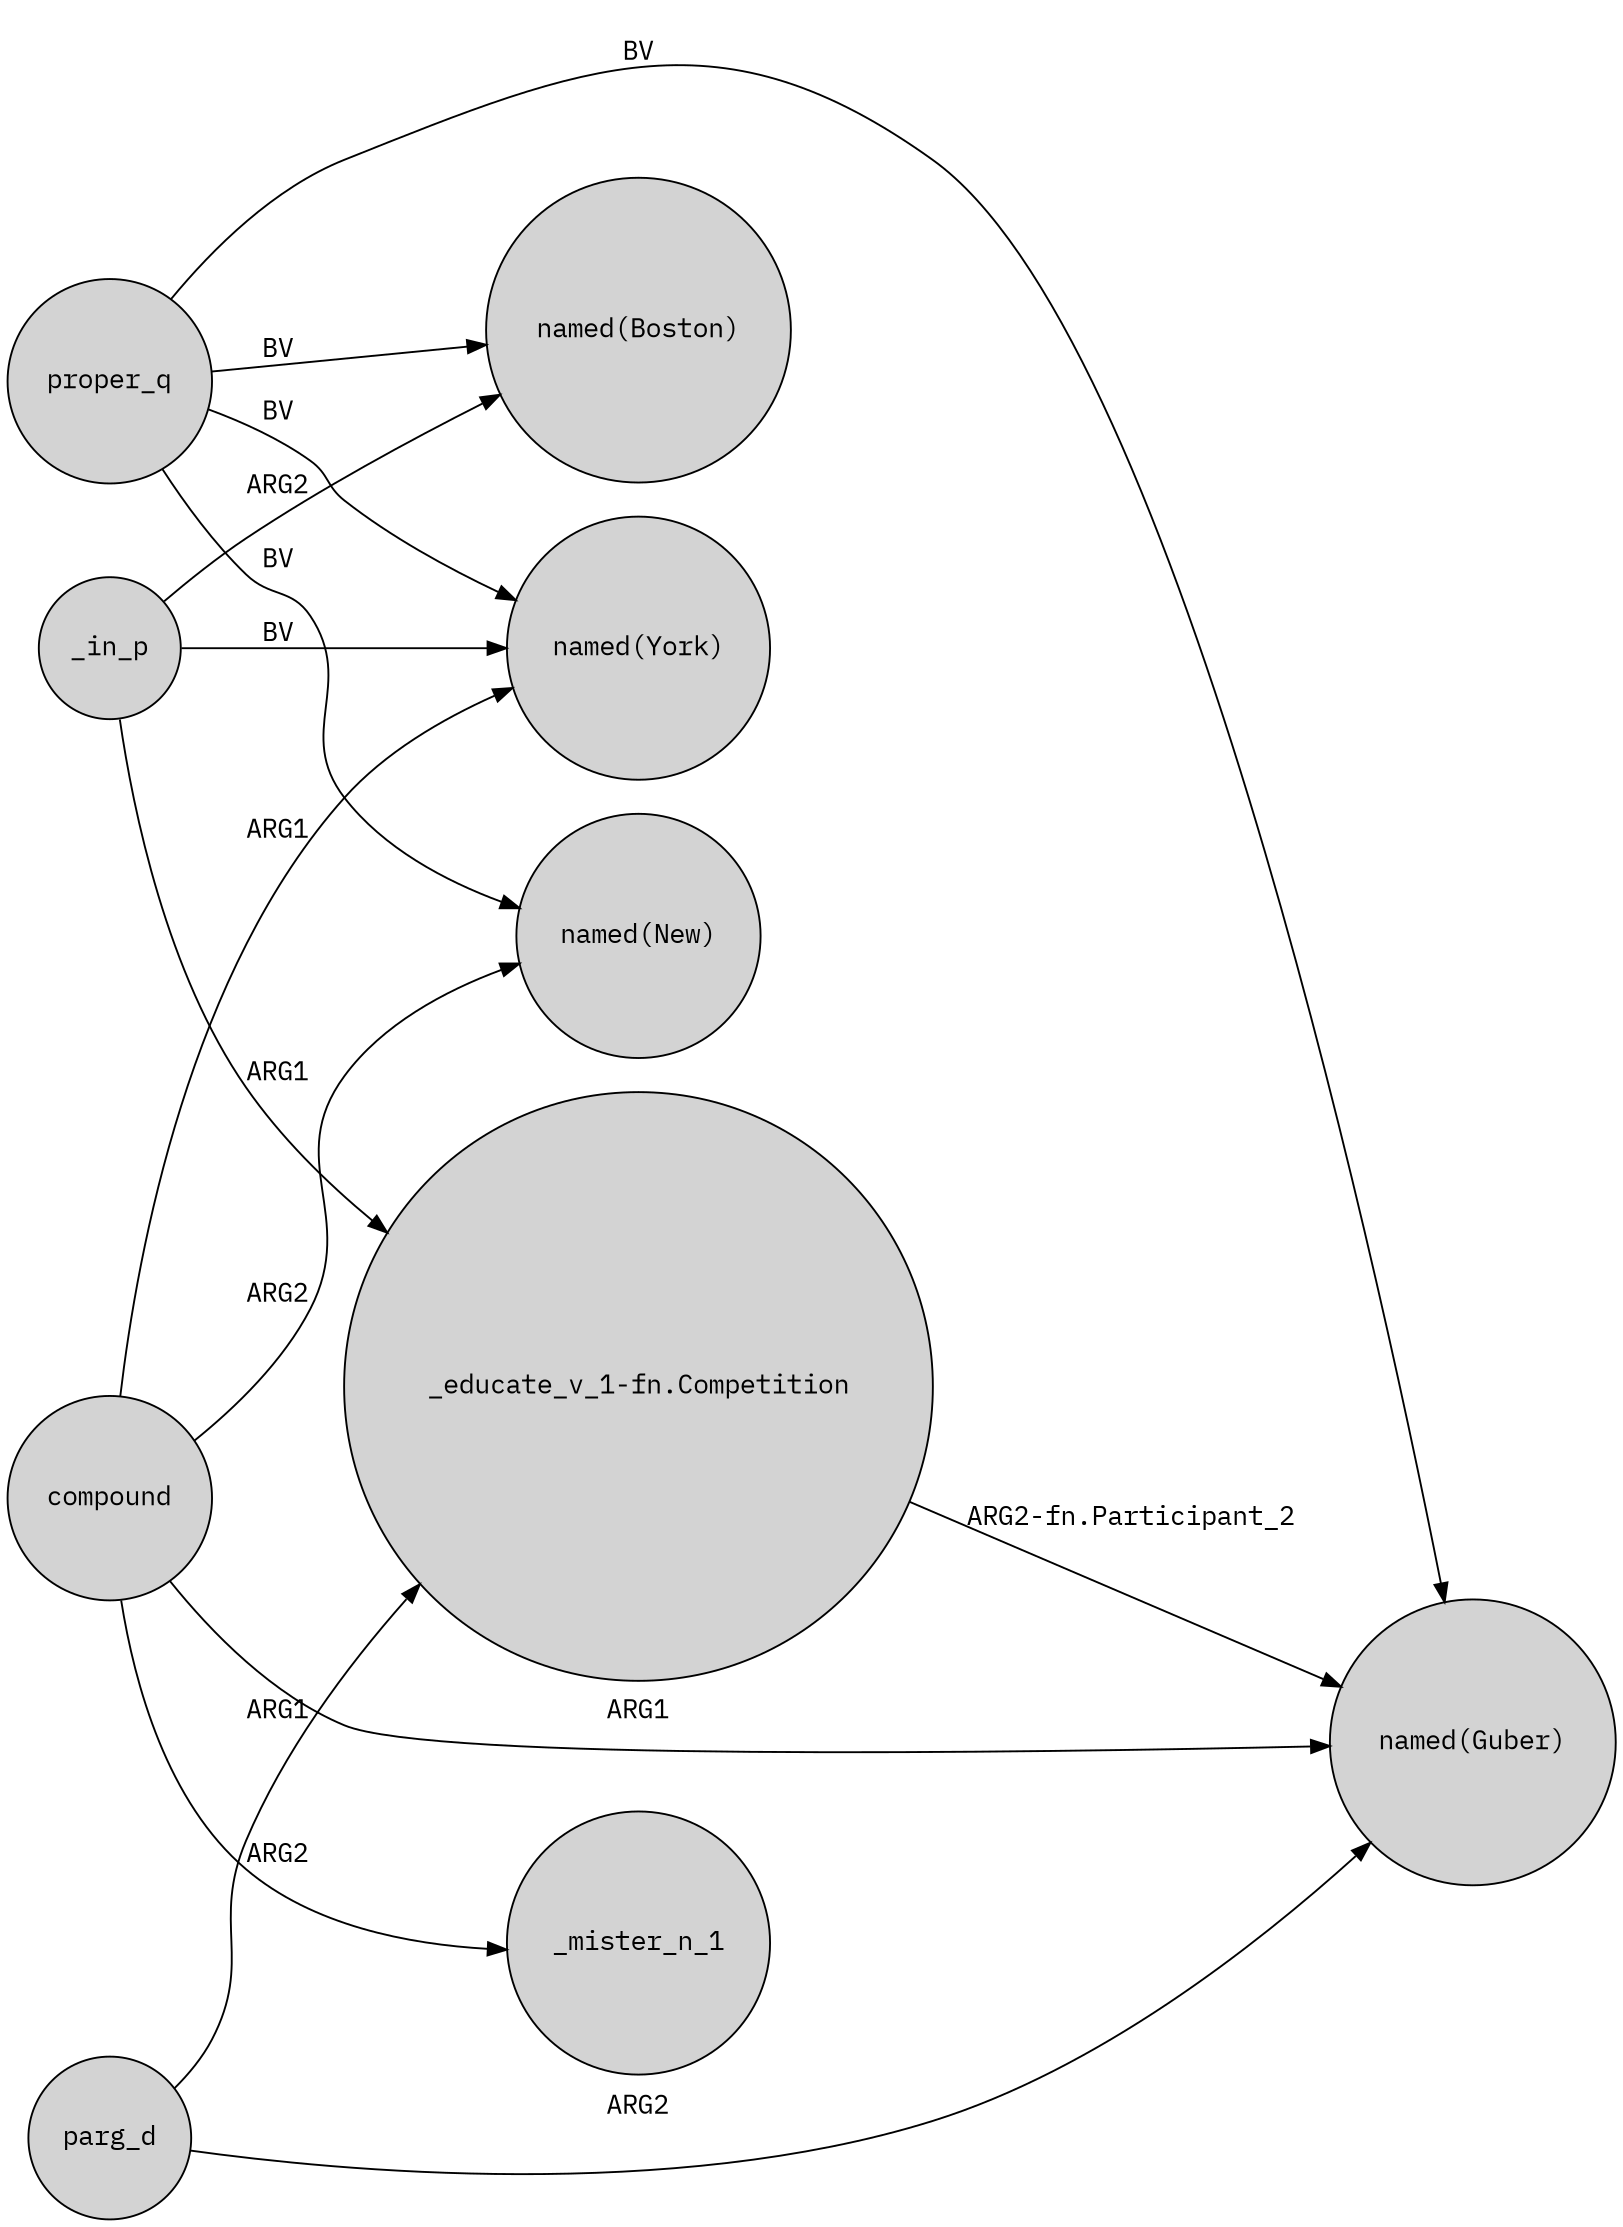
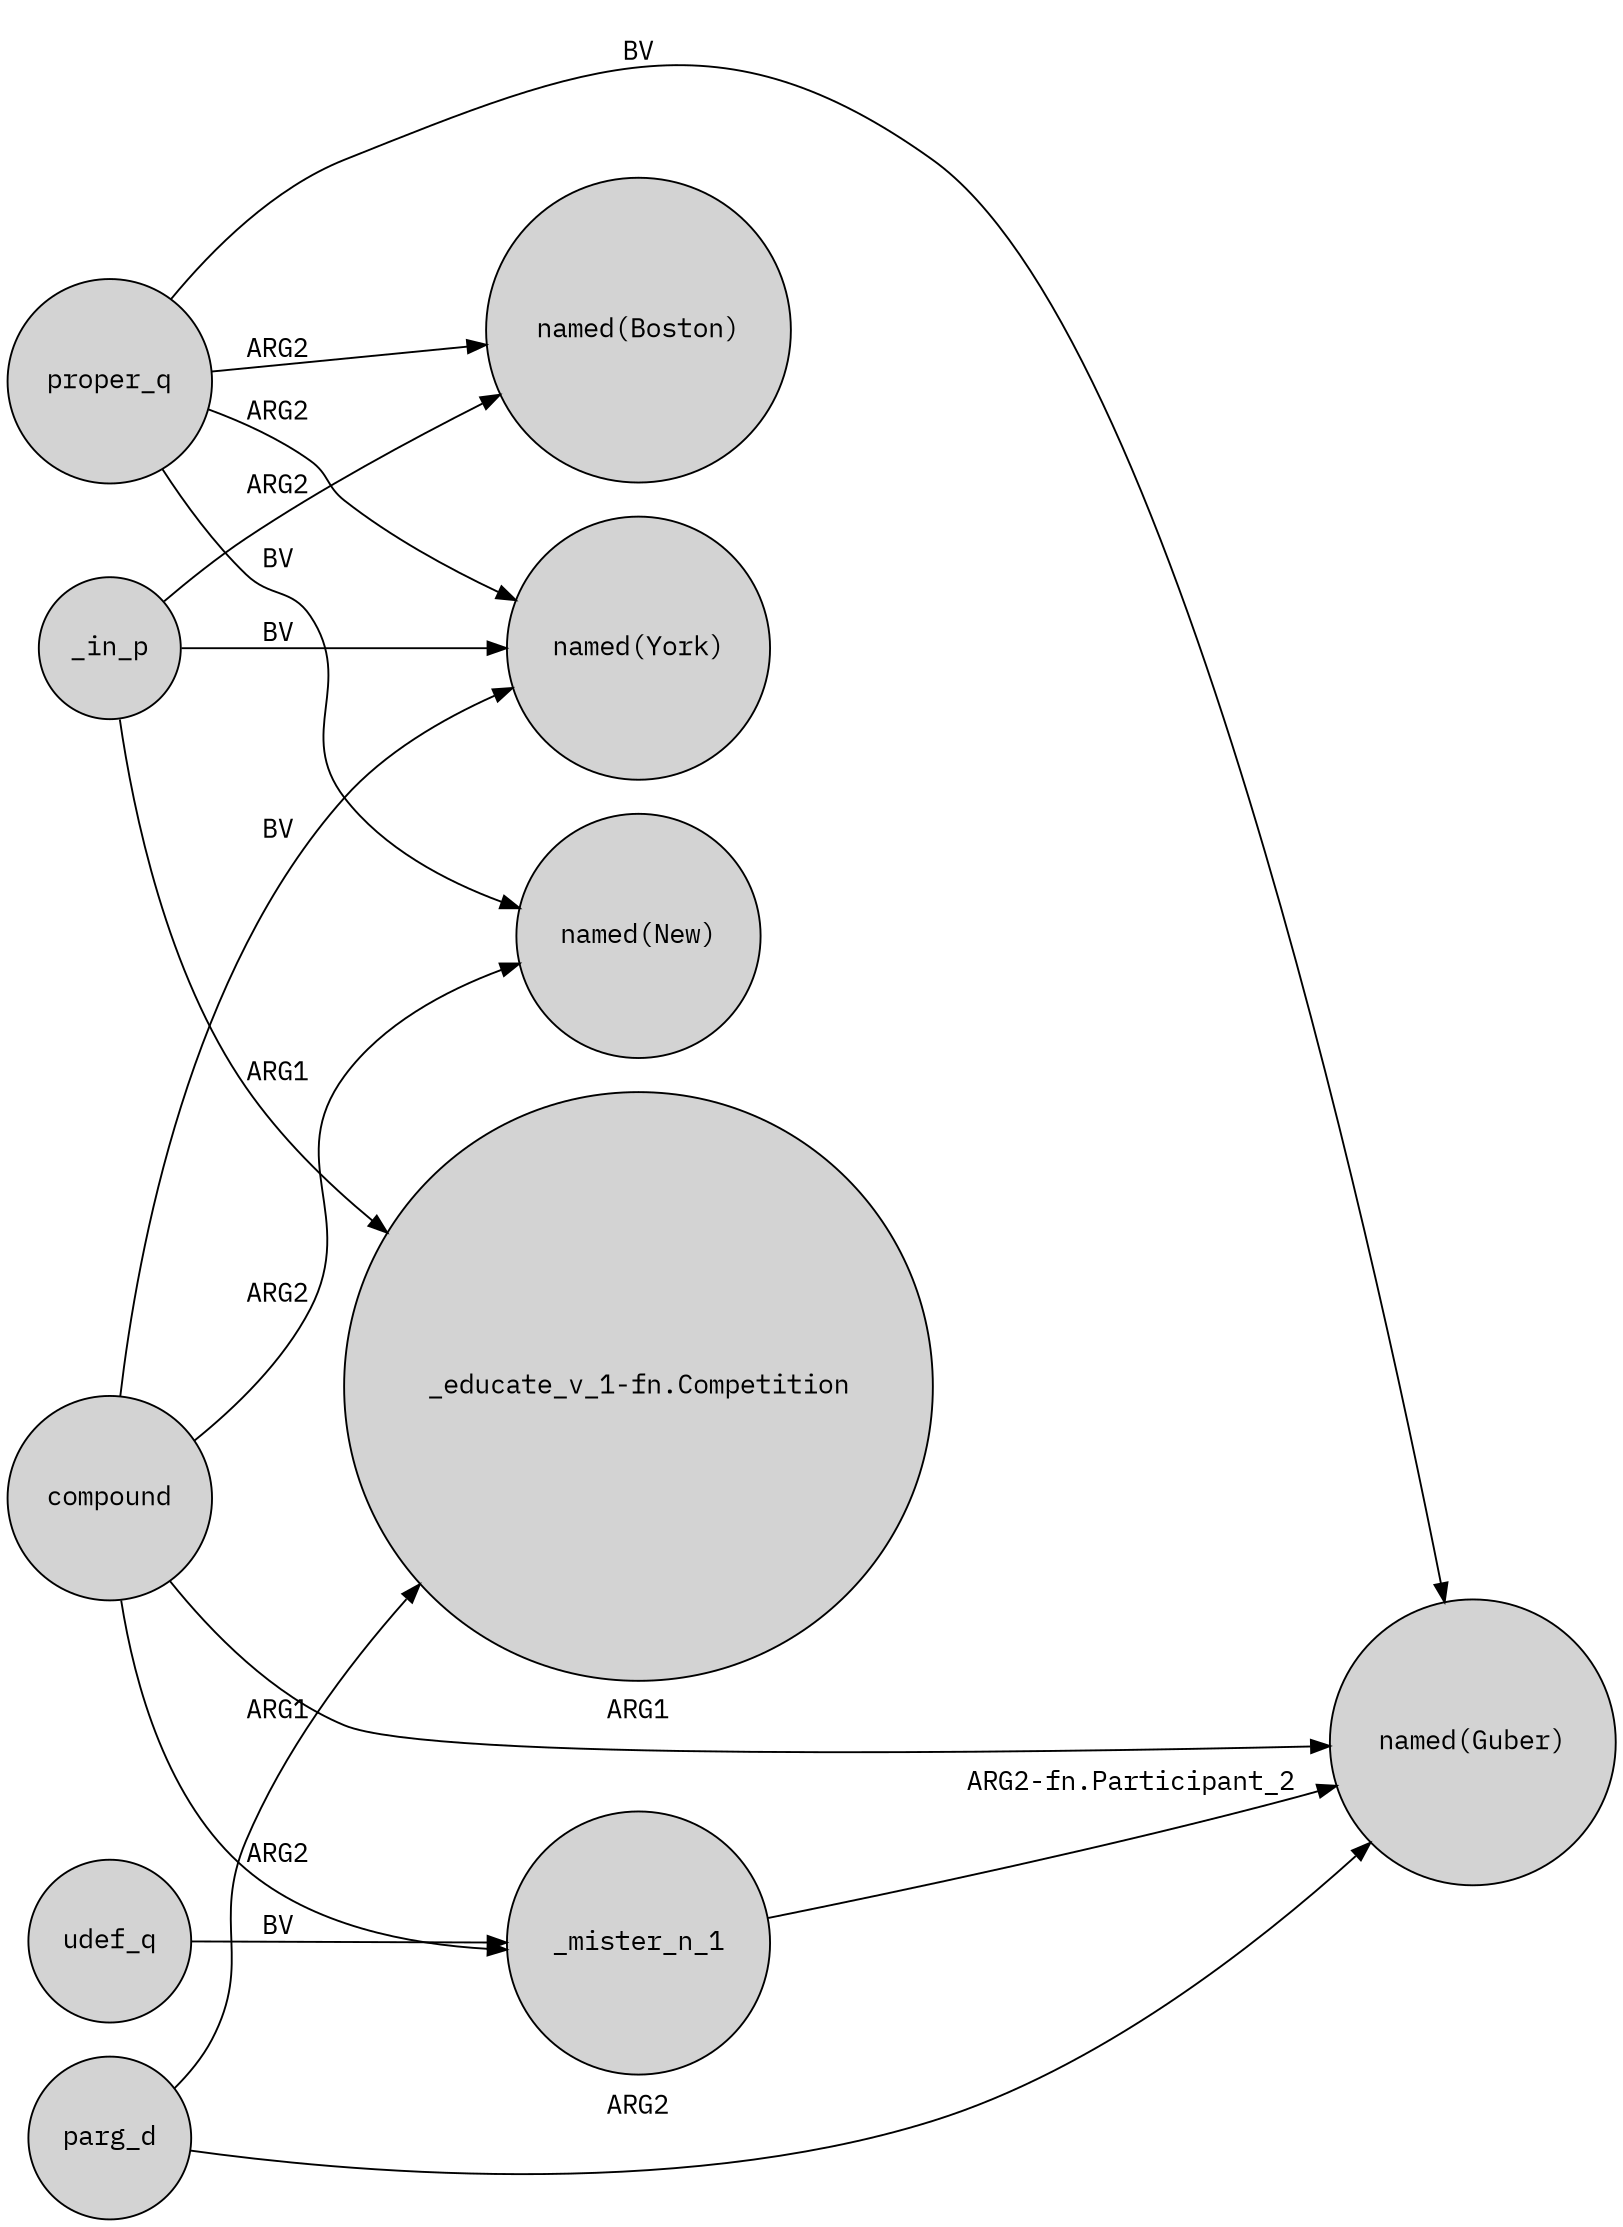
(278, 350) -> (278, 350)
(278, 412) -> (278, 412)
(278, 831) -> (278, 831)
(1116, 1590) -> (1044, 1859)
none -> (110, 1941)
